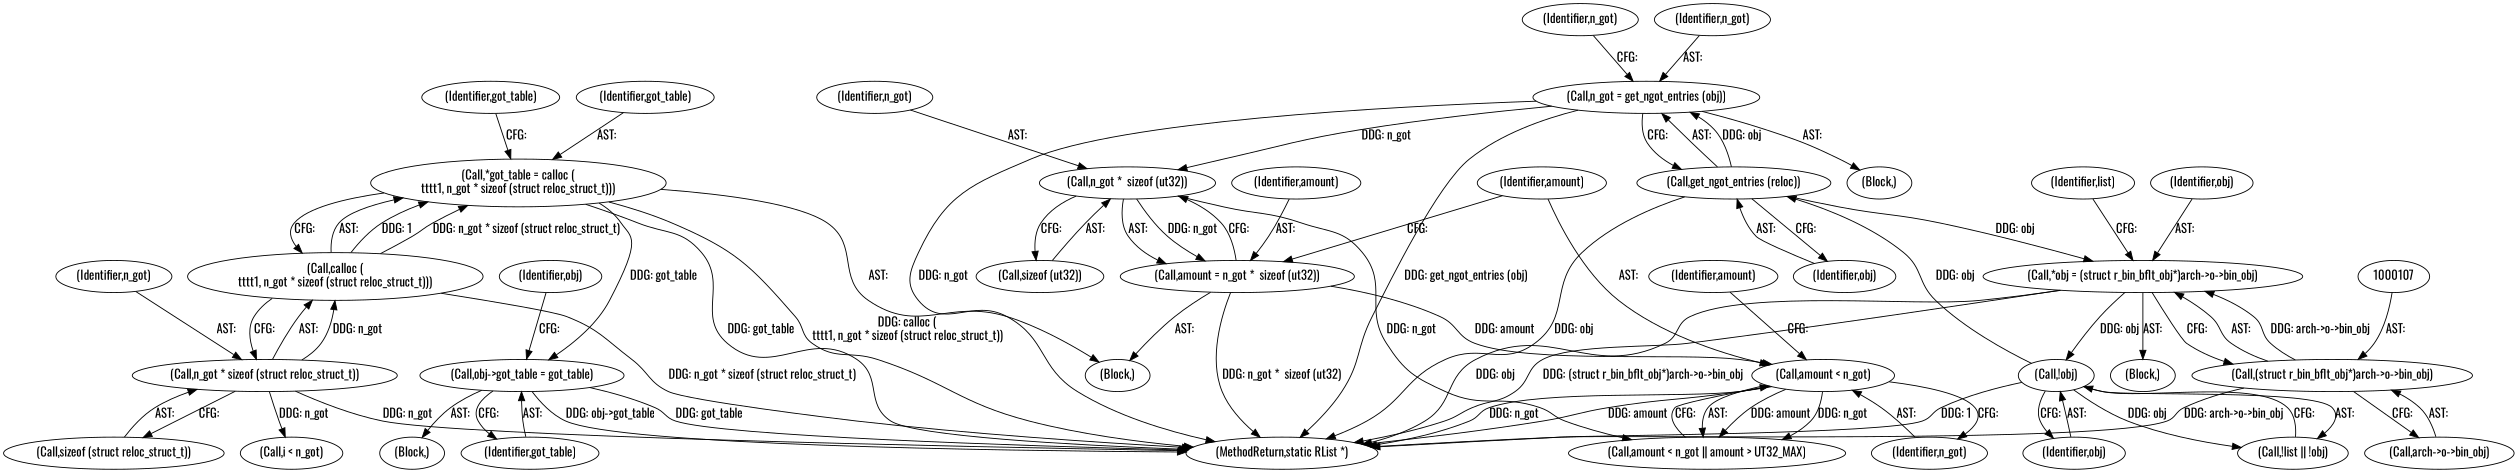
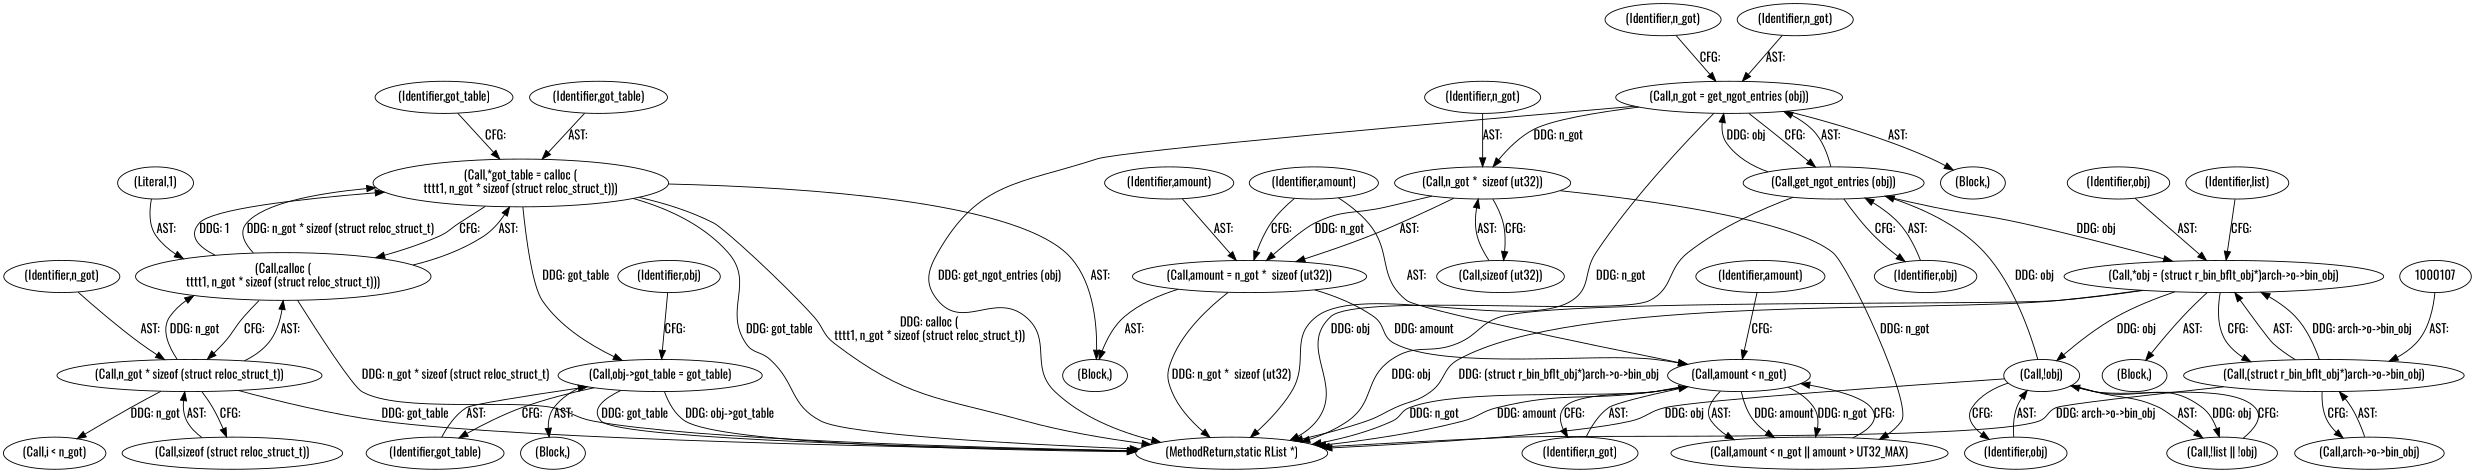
none -> (156, 183)
(1734, 183) -> (1834, 183)
(1221, 223) -> none
(408, 414) -> (415, 414)
(1956, 414) -> (1684, 414)
